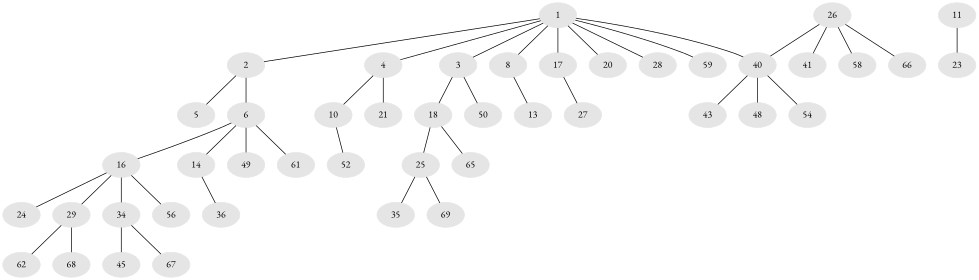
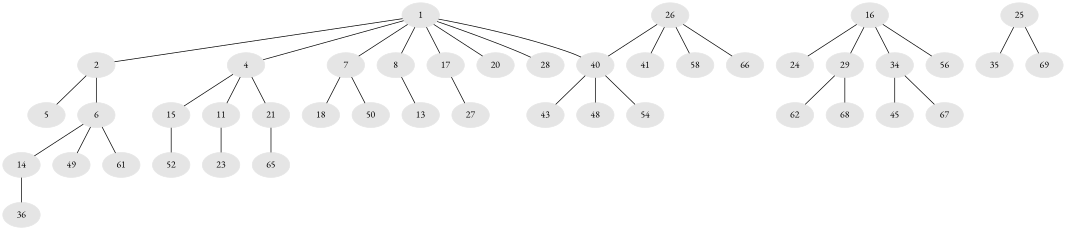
(458, 65) -> (346, 65)
(708, 65) -> none
none -> (234, 90)
(333, 115) -> (171, 115)
(427, 140) -> none
(452, 140) -> (271, 140)
(185, 142) -> none
